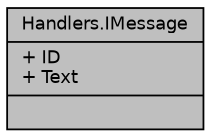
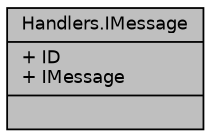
(50, 78) -> (73, 78)
